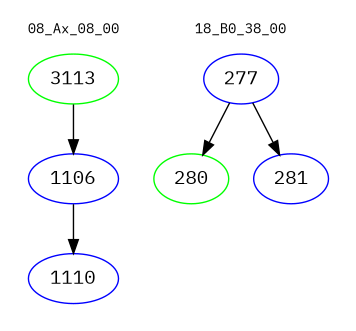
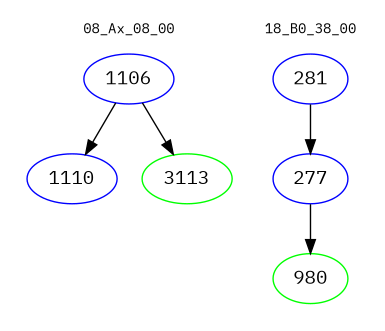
(73, 122) -> (154, 123)
(263, 123) -> (310, 122)
(191, 179) -> (310, 279)
